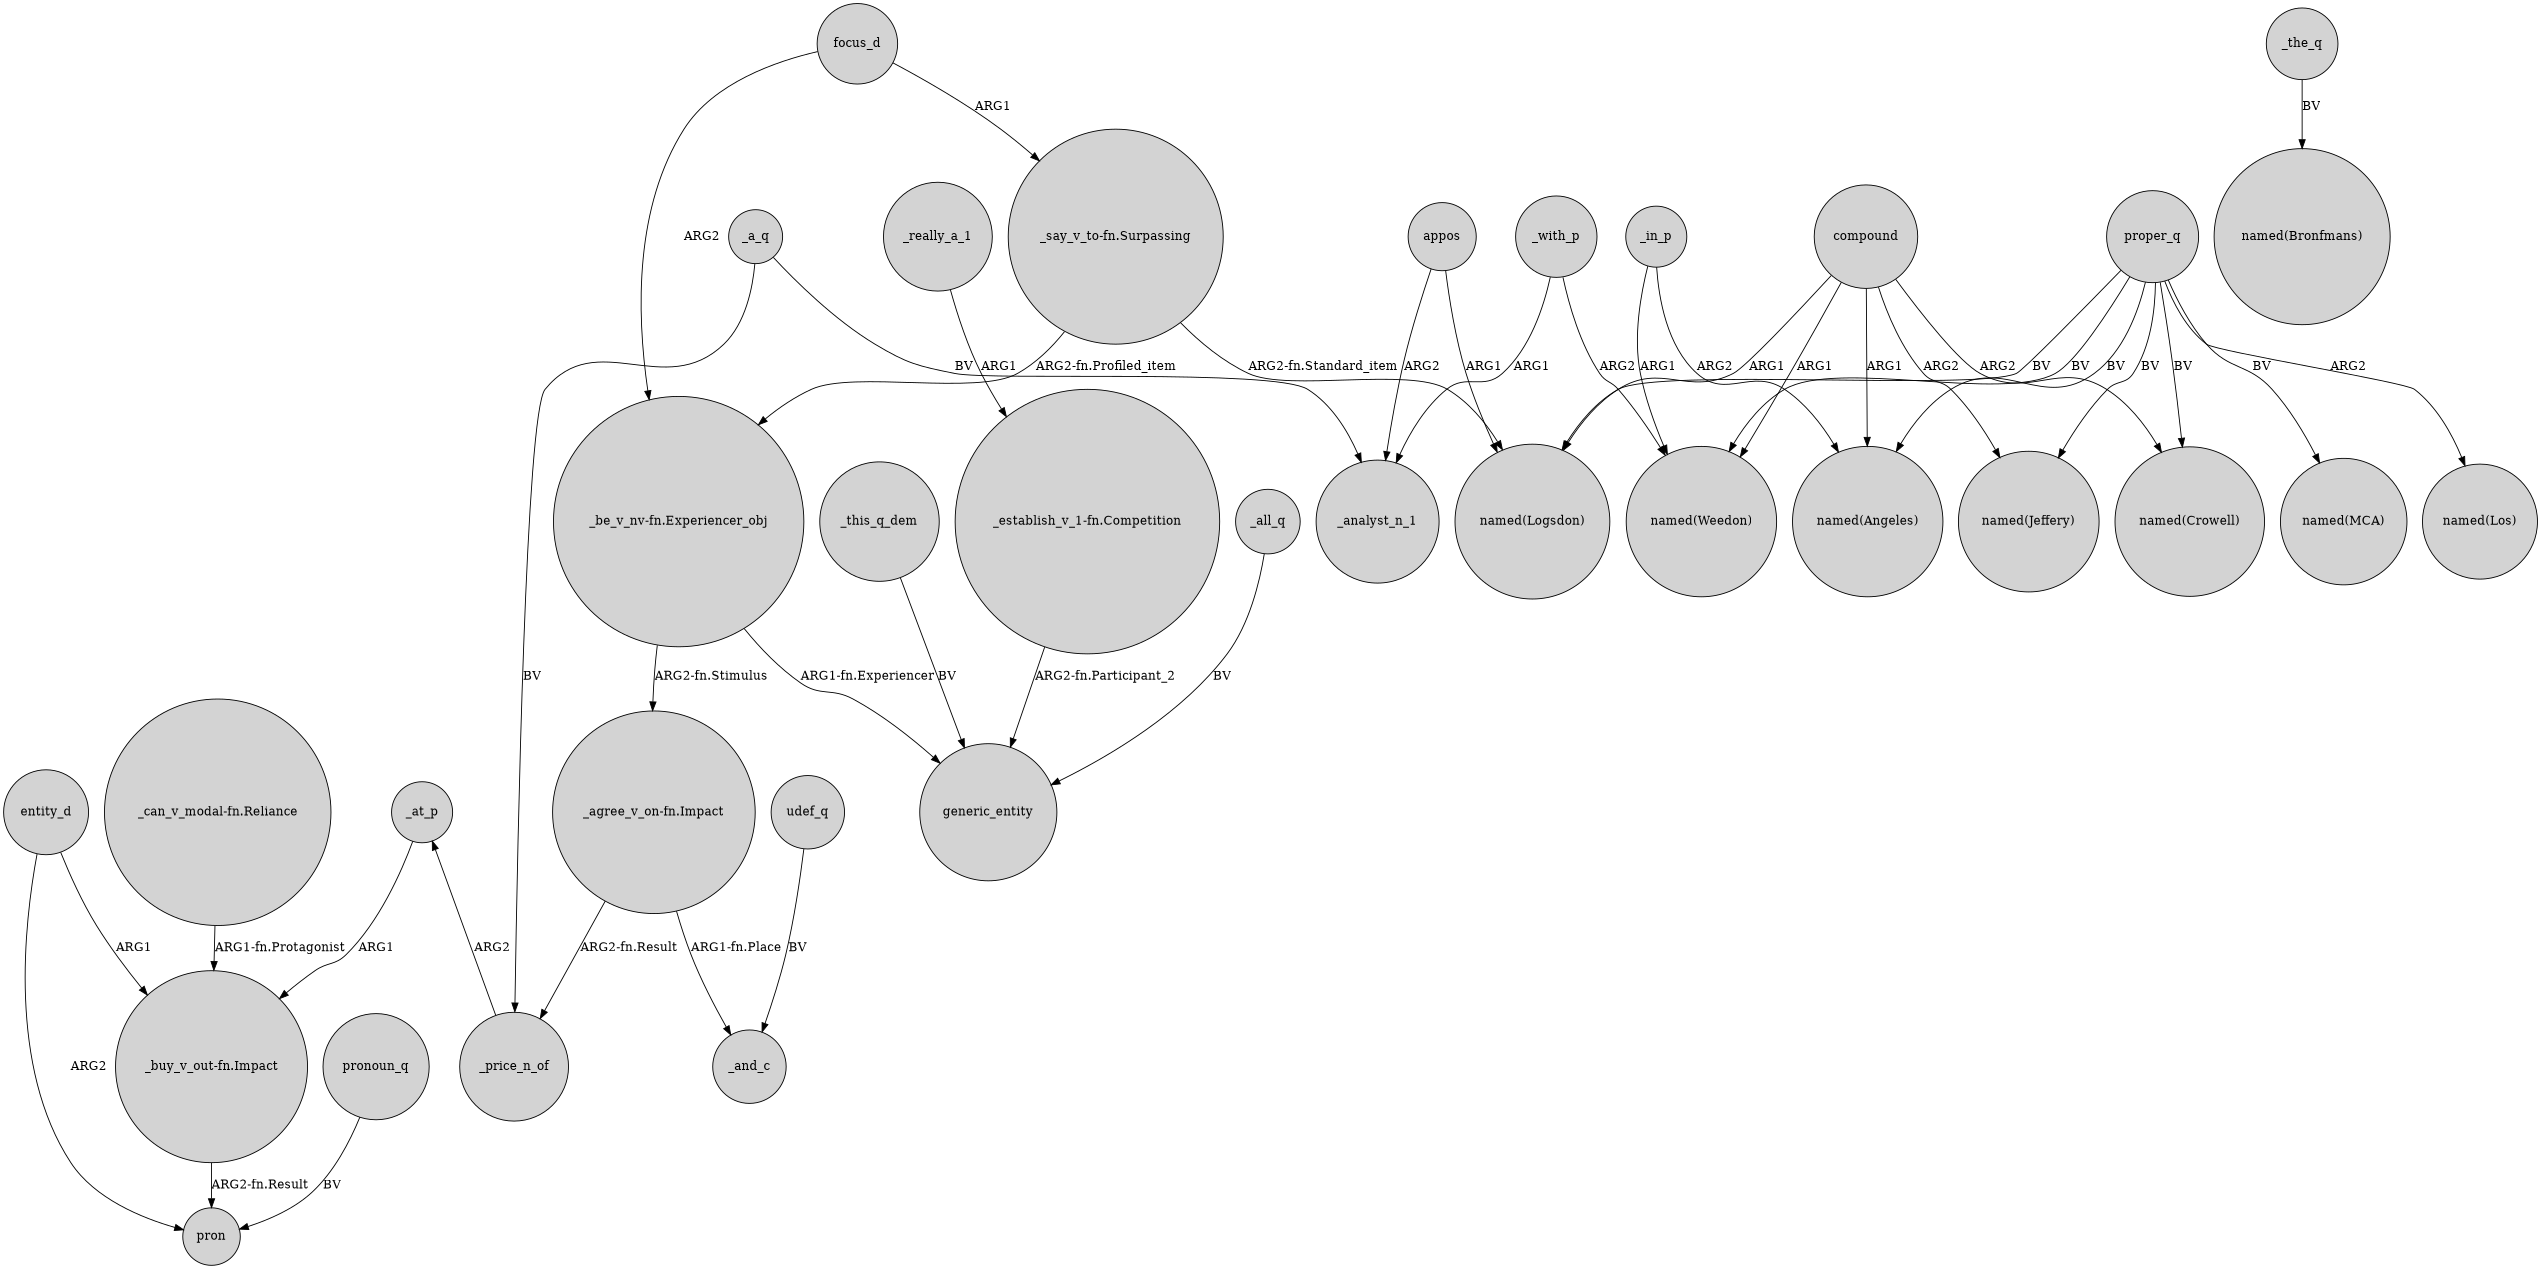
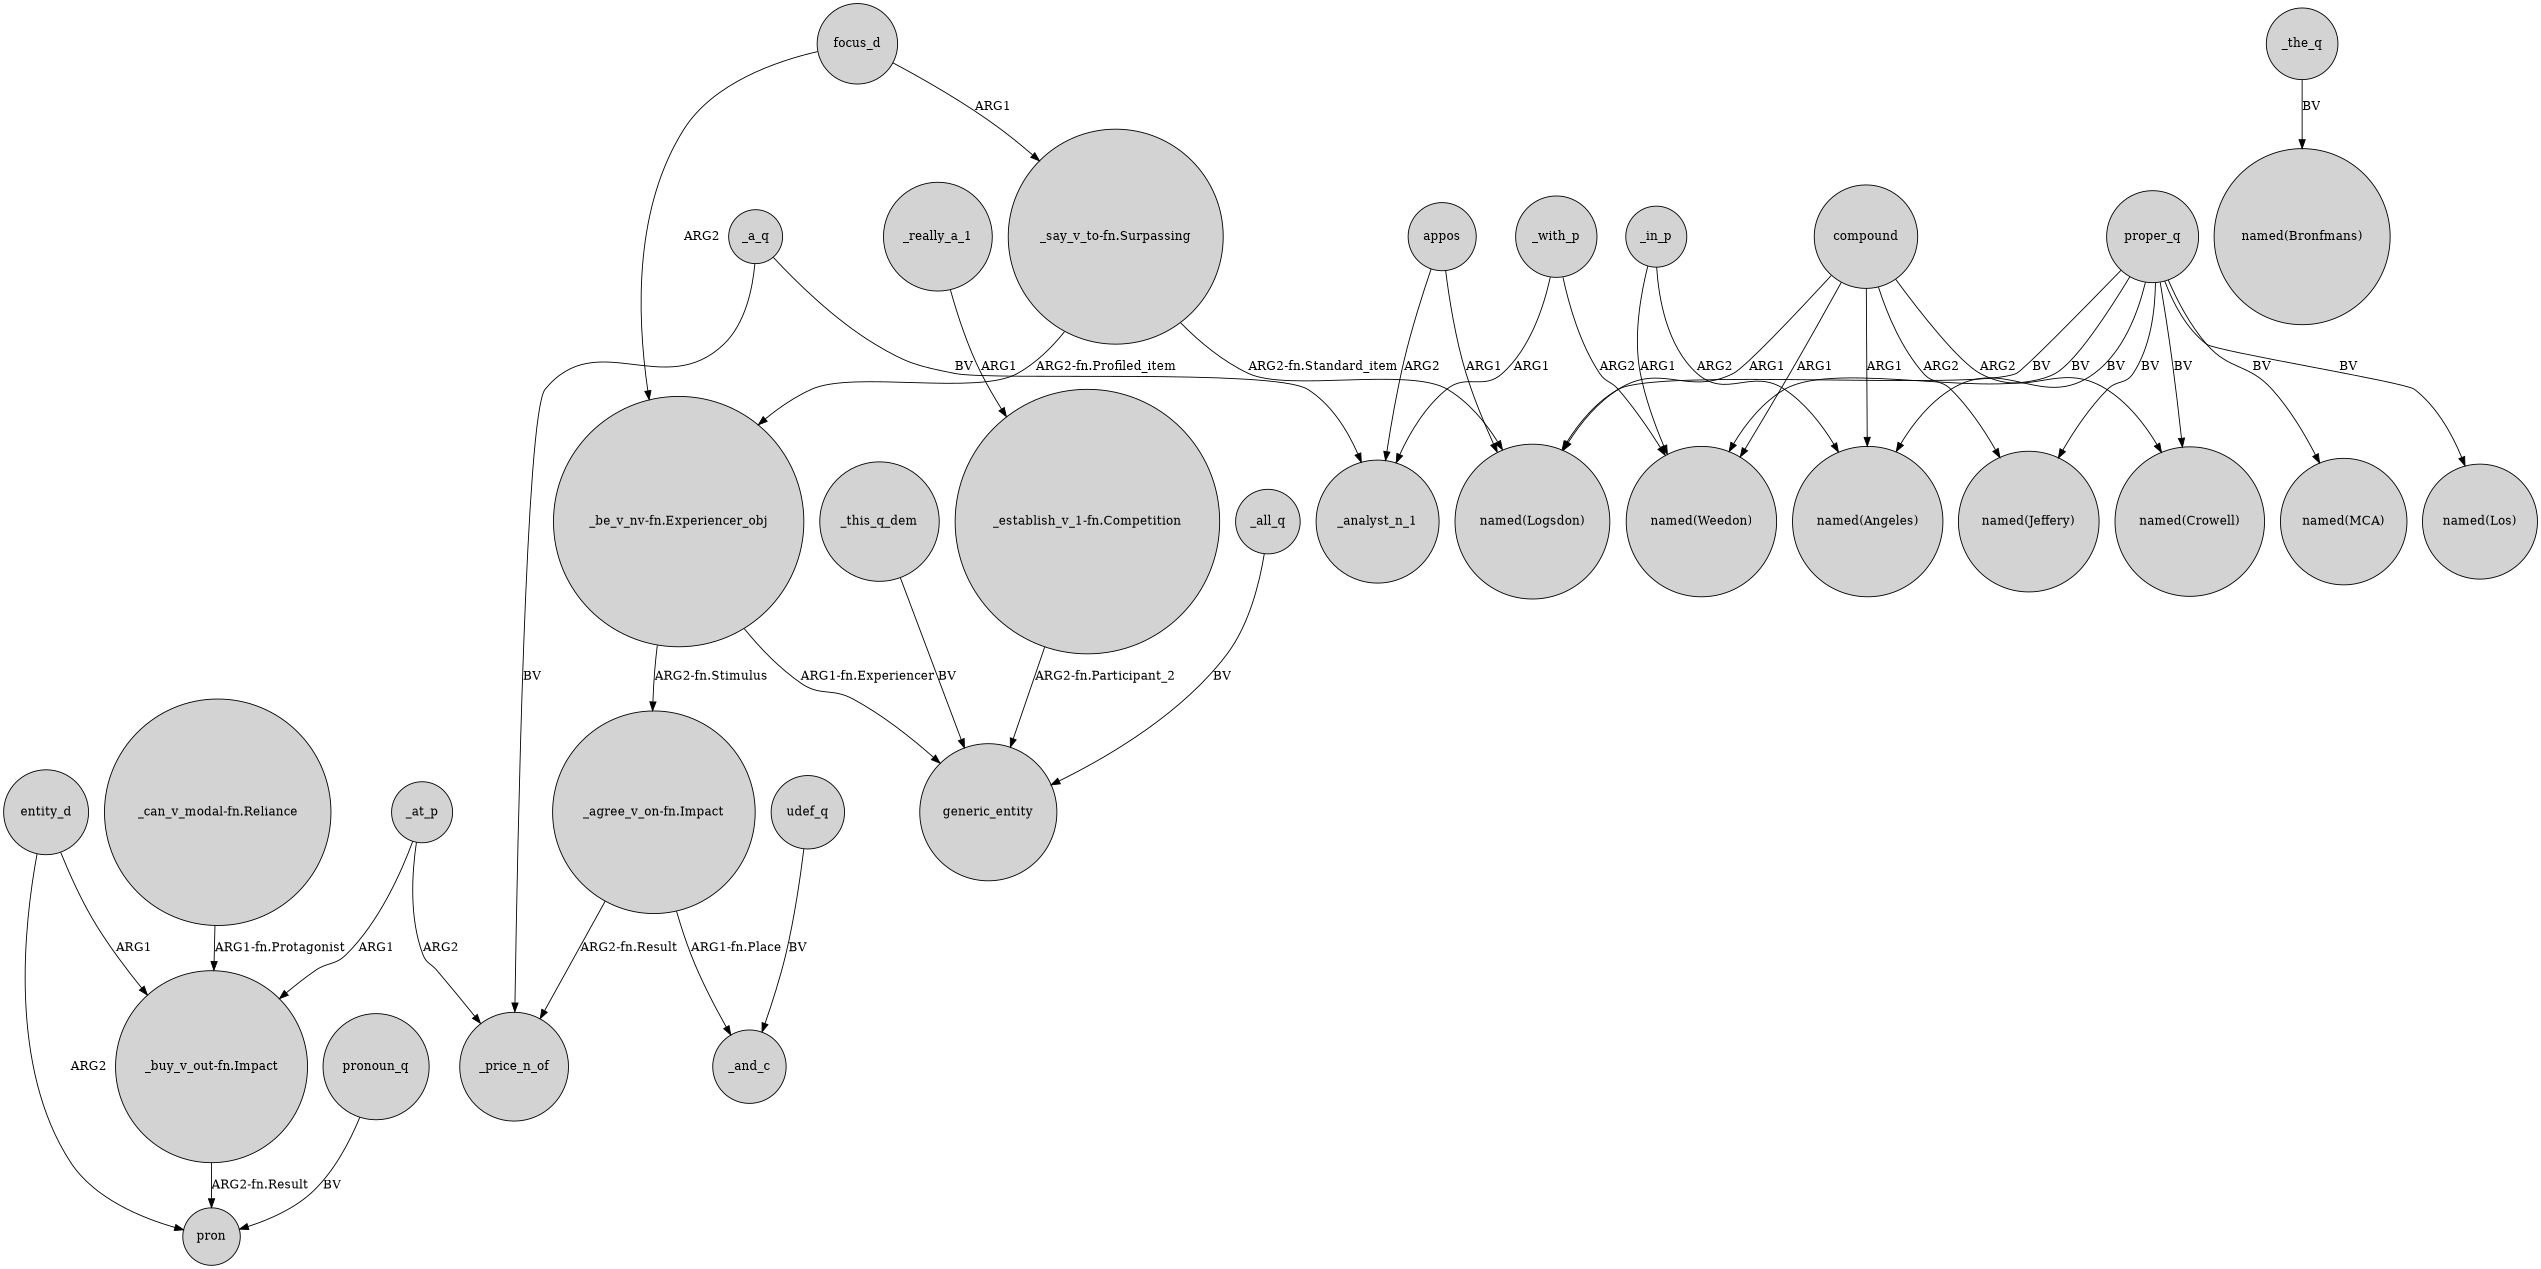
(2349, 367) -> (2349, 367)
(466, 932) -> (418, 939)
